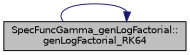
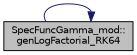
(95, 36) -> (68, 36)
